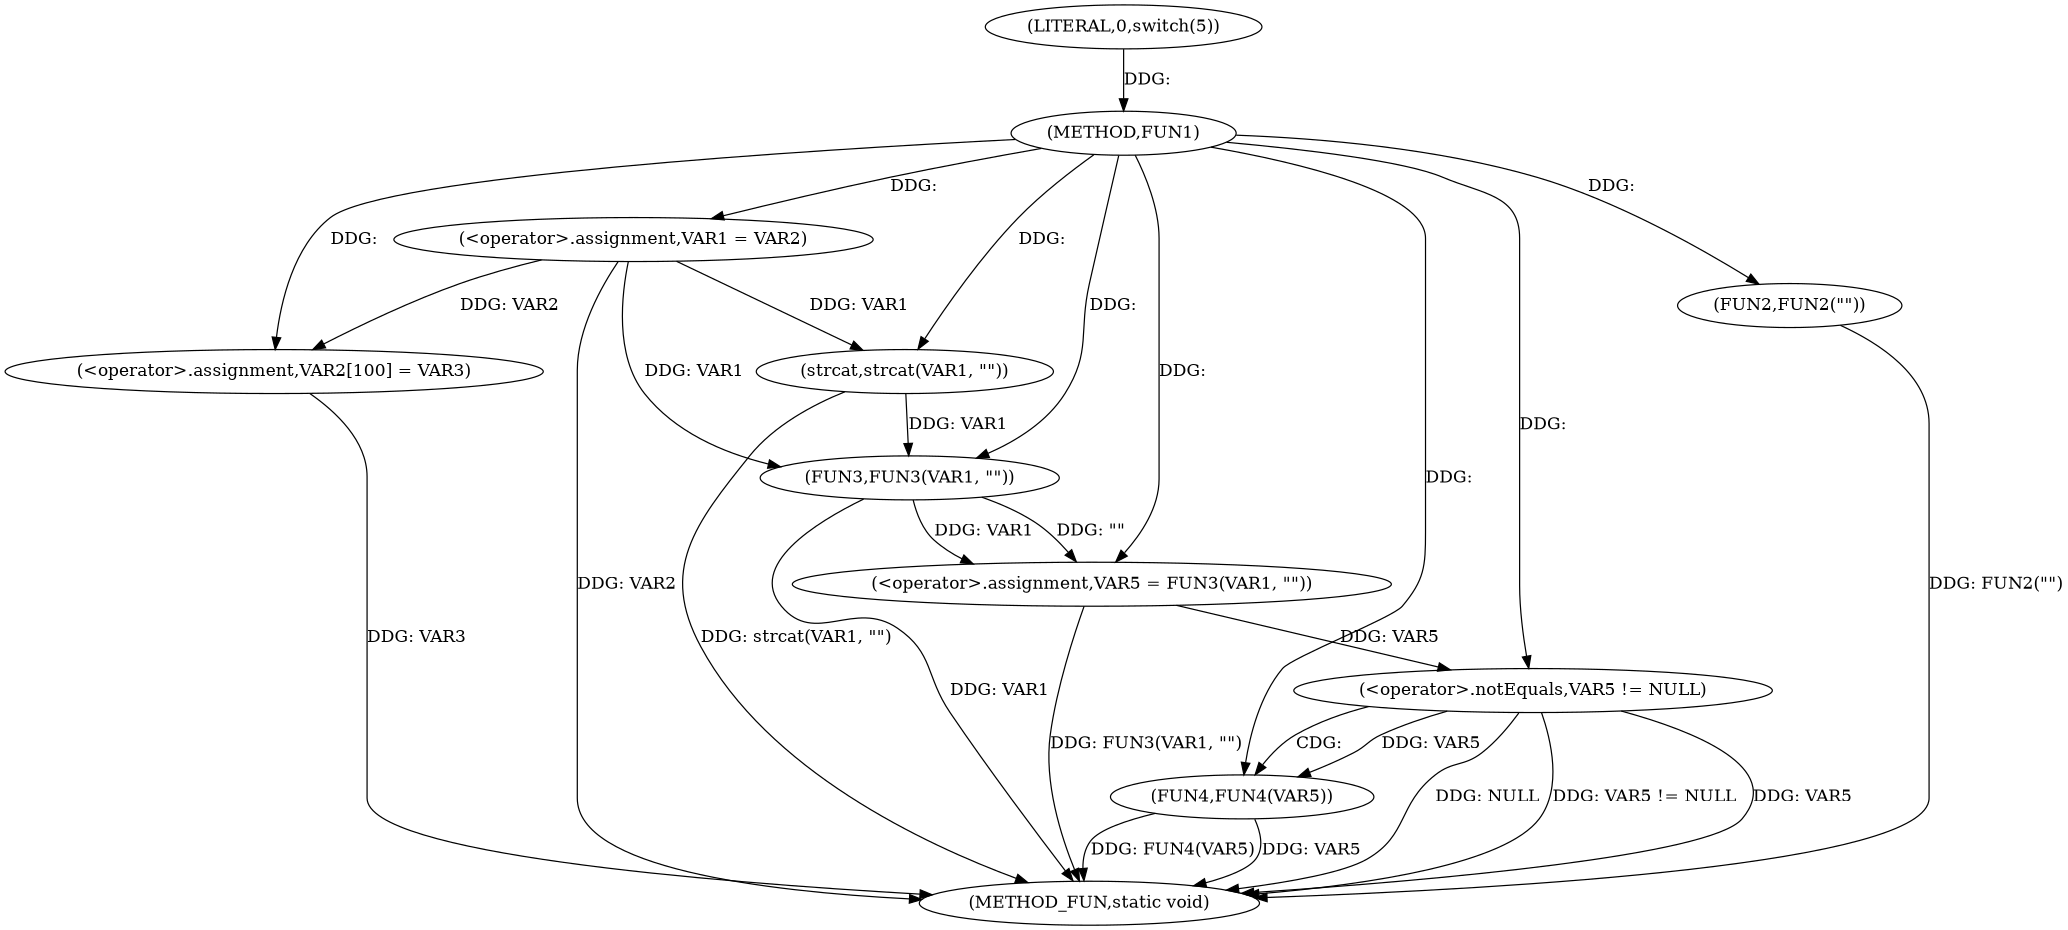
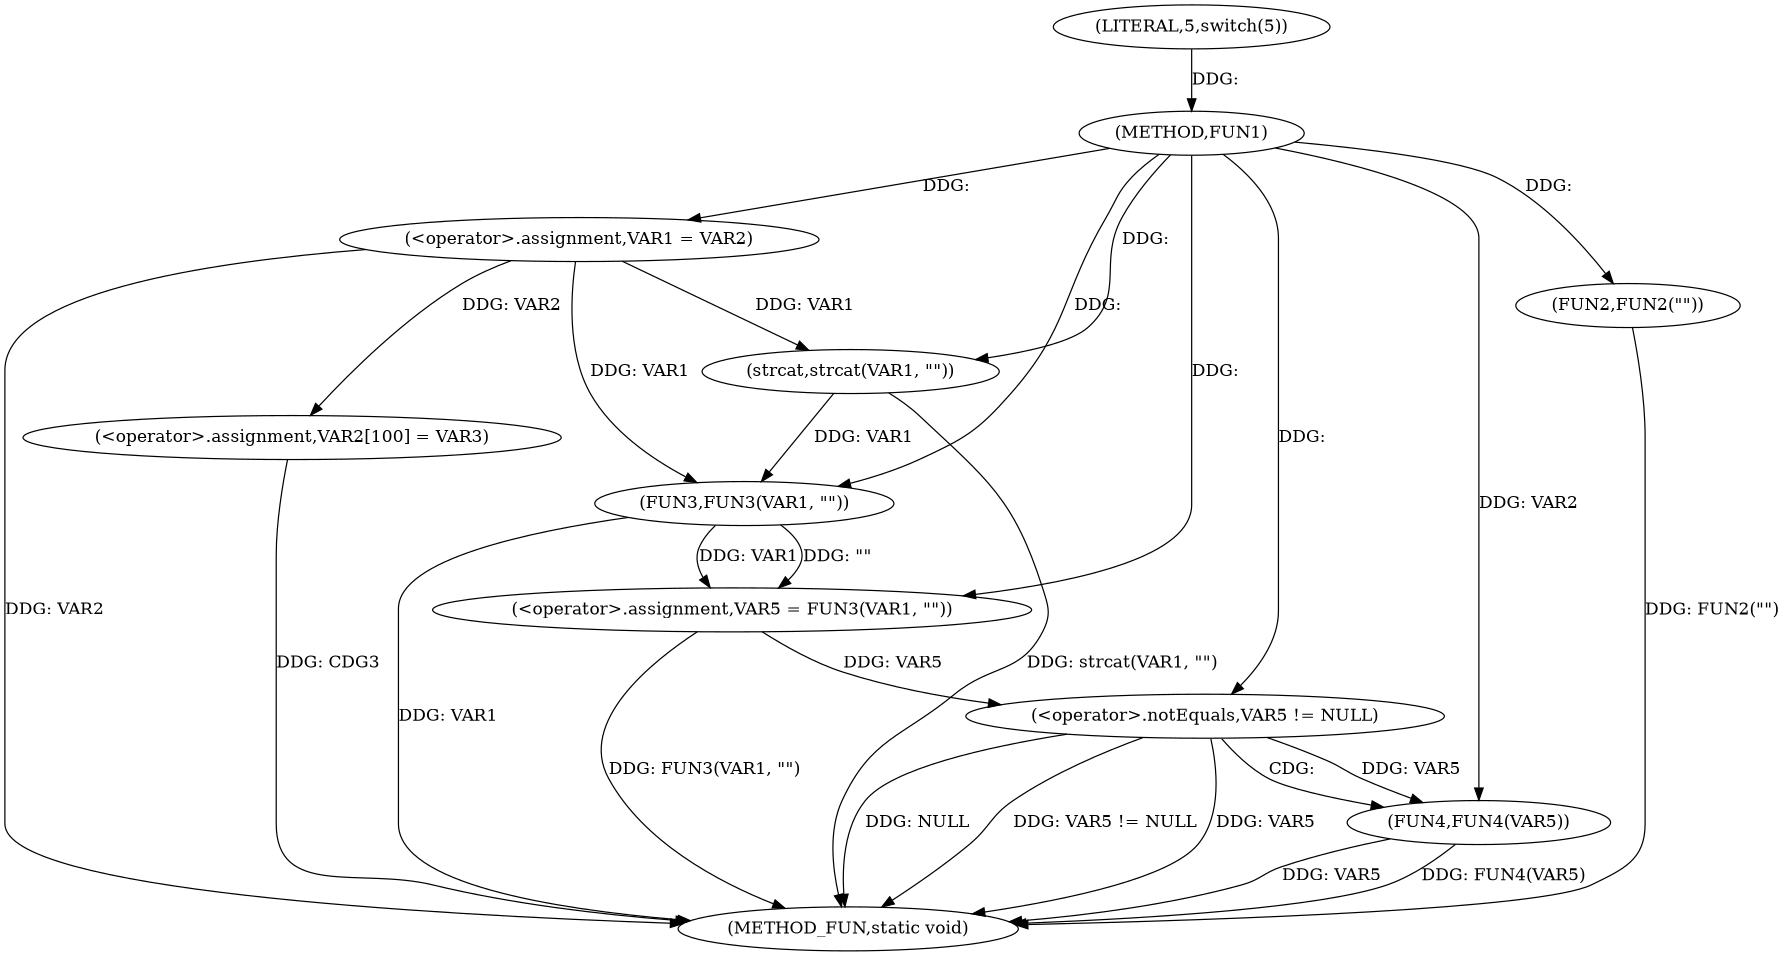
(1124, 27) -> (1192, 27)
(603, 168) -> none
(1452, 478) -> (1529, 504)
(417, 637) -> (328, 663)
